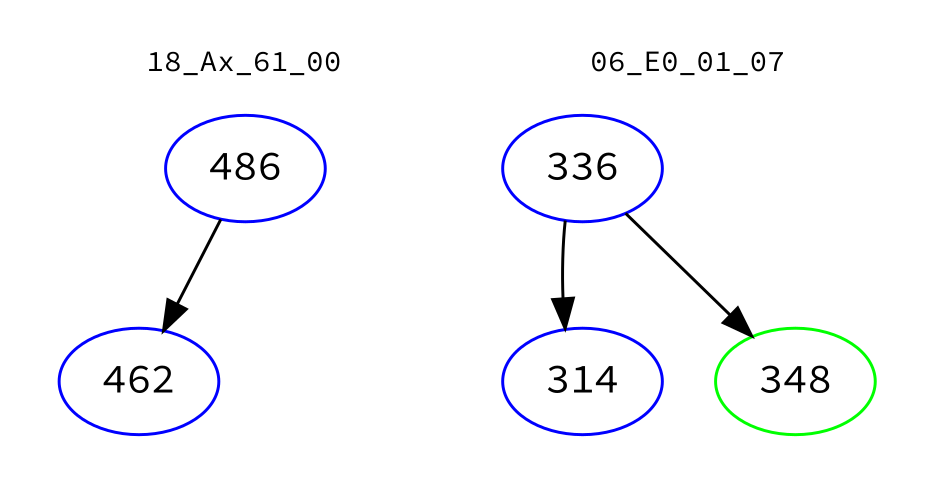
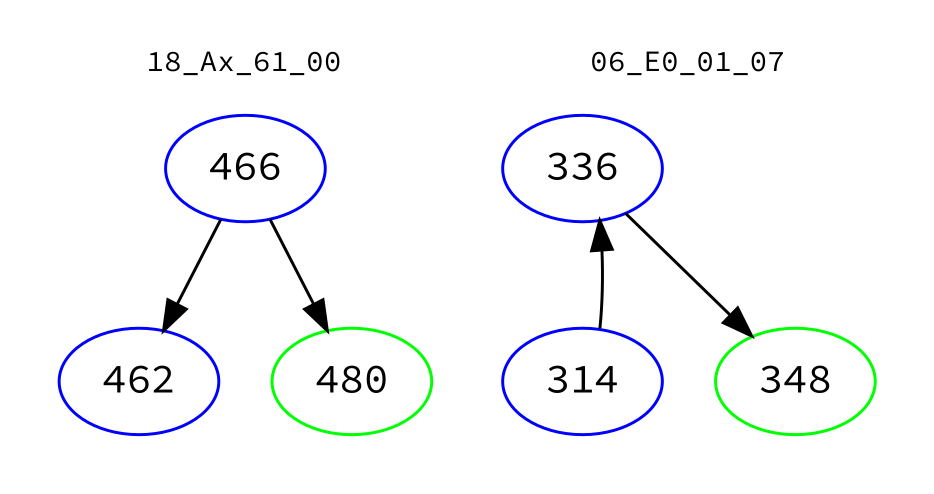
(245, 169) -> (245, 169)
(563, 260) -> (602, 290)
none -> (352, 381)
